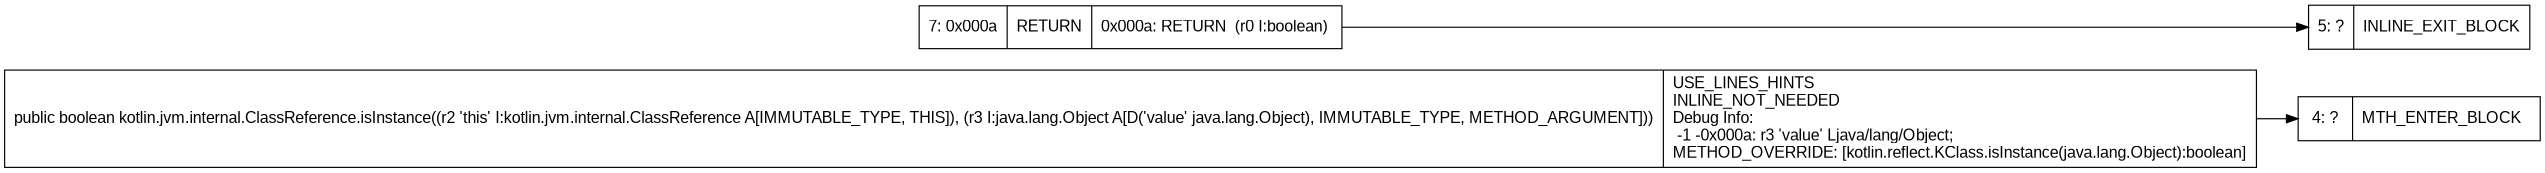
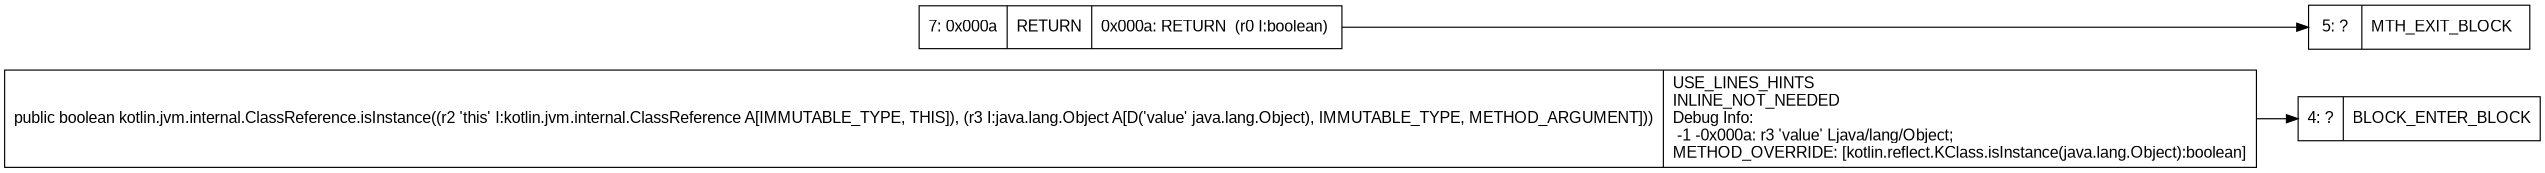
(2442, 27) -> (2442, 27)
(2442, 118) -> (2442, 118)
